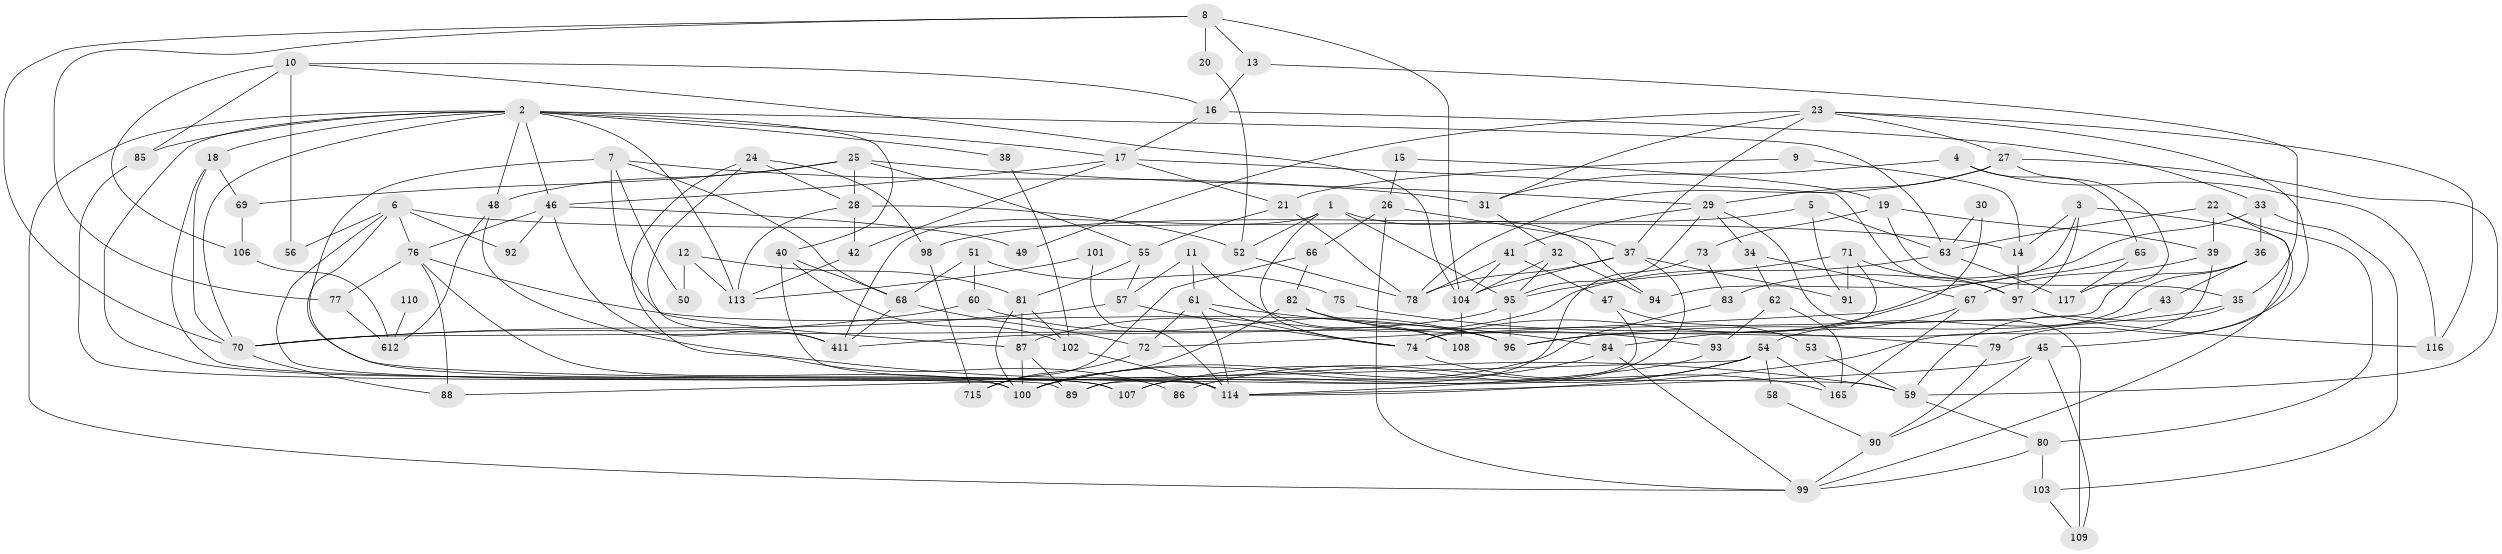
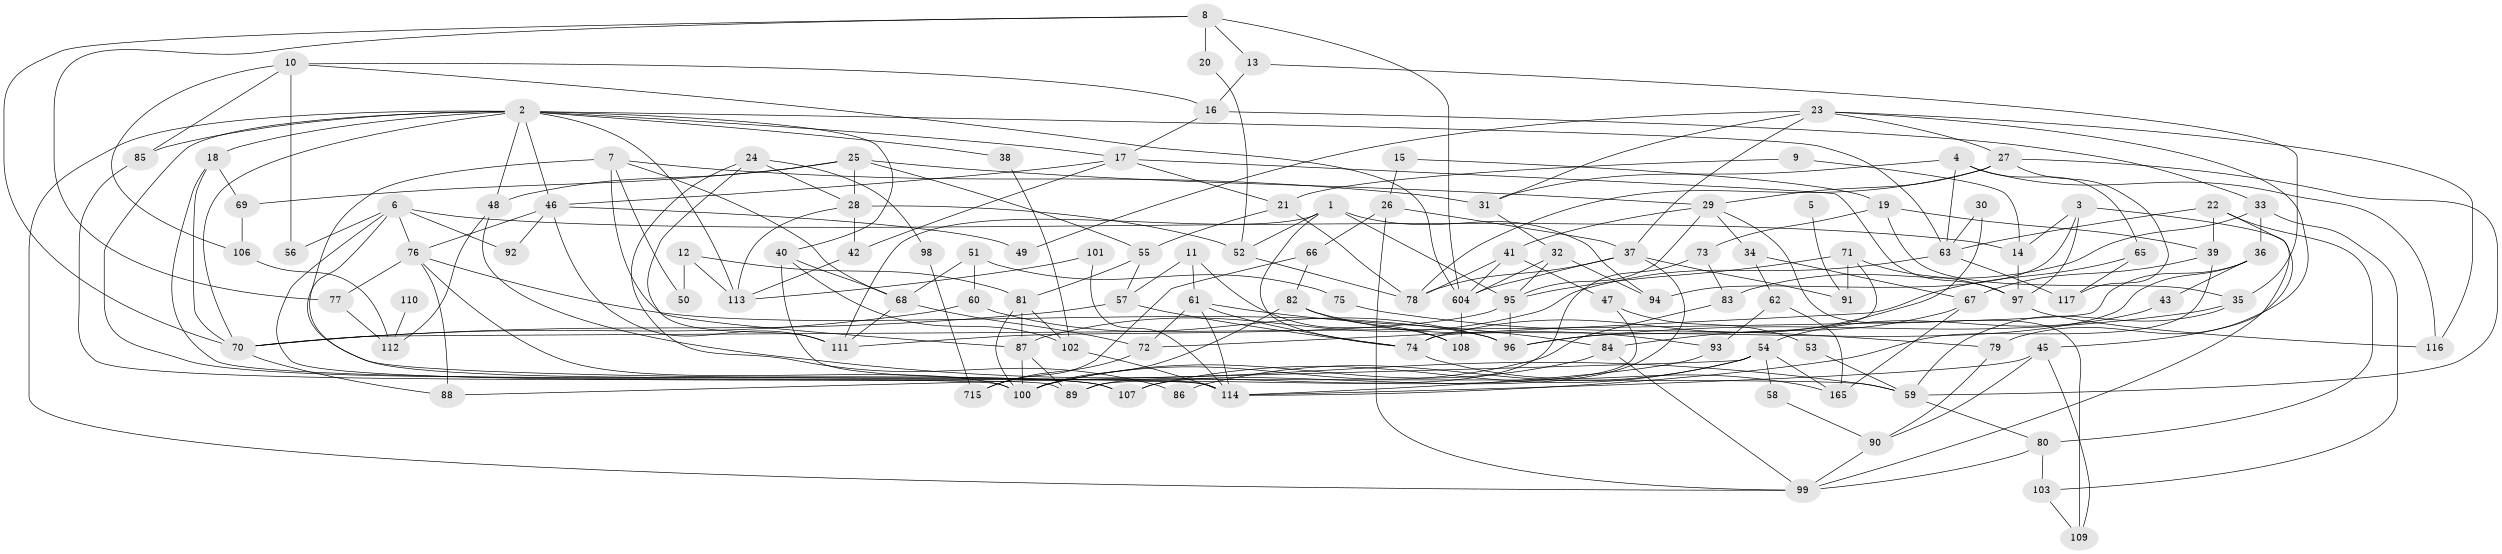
(1345, 220) -> none
(1879, 230) -> (1951, 206)
(1461, 301) -> (1461, 301)
(391, 348) -> (391, 348)
(840, 348) -> (840, 348)
